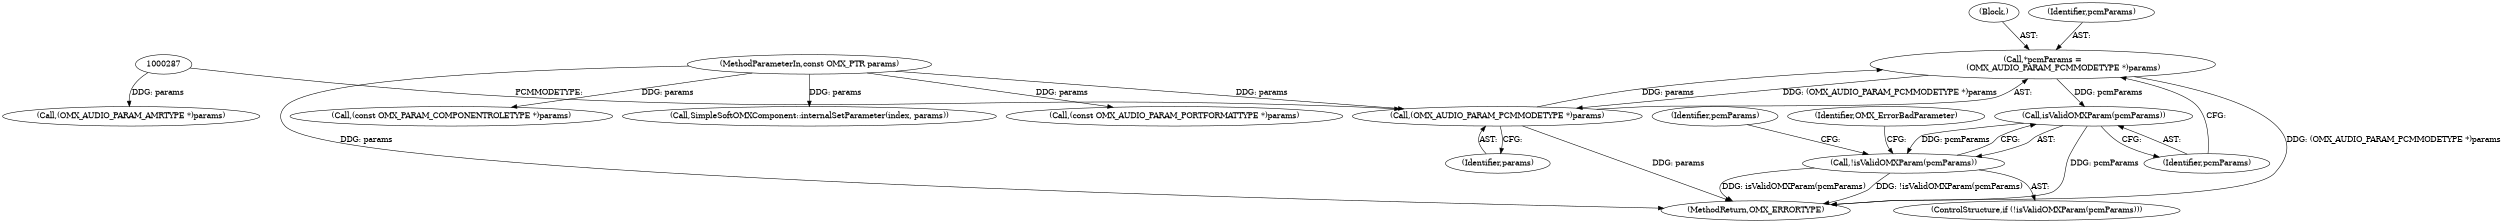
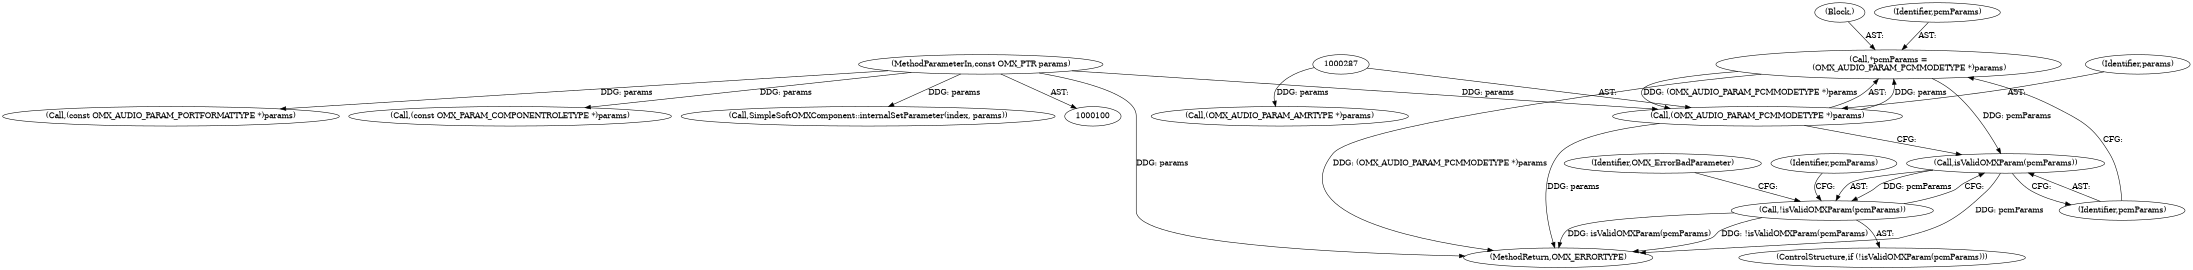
(550, 93) -> (1609, 93)
none -> (1093, 116)
(1502, 137) -> (1880, 140)
